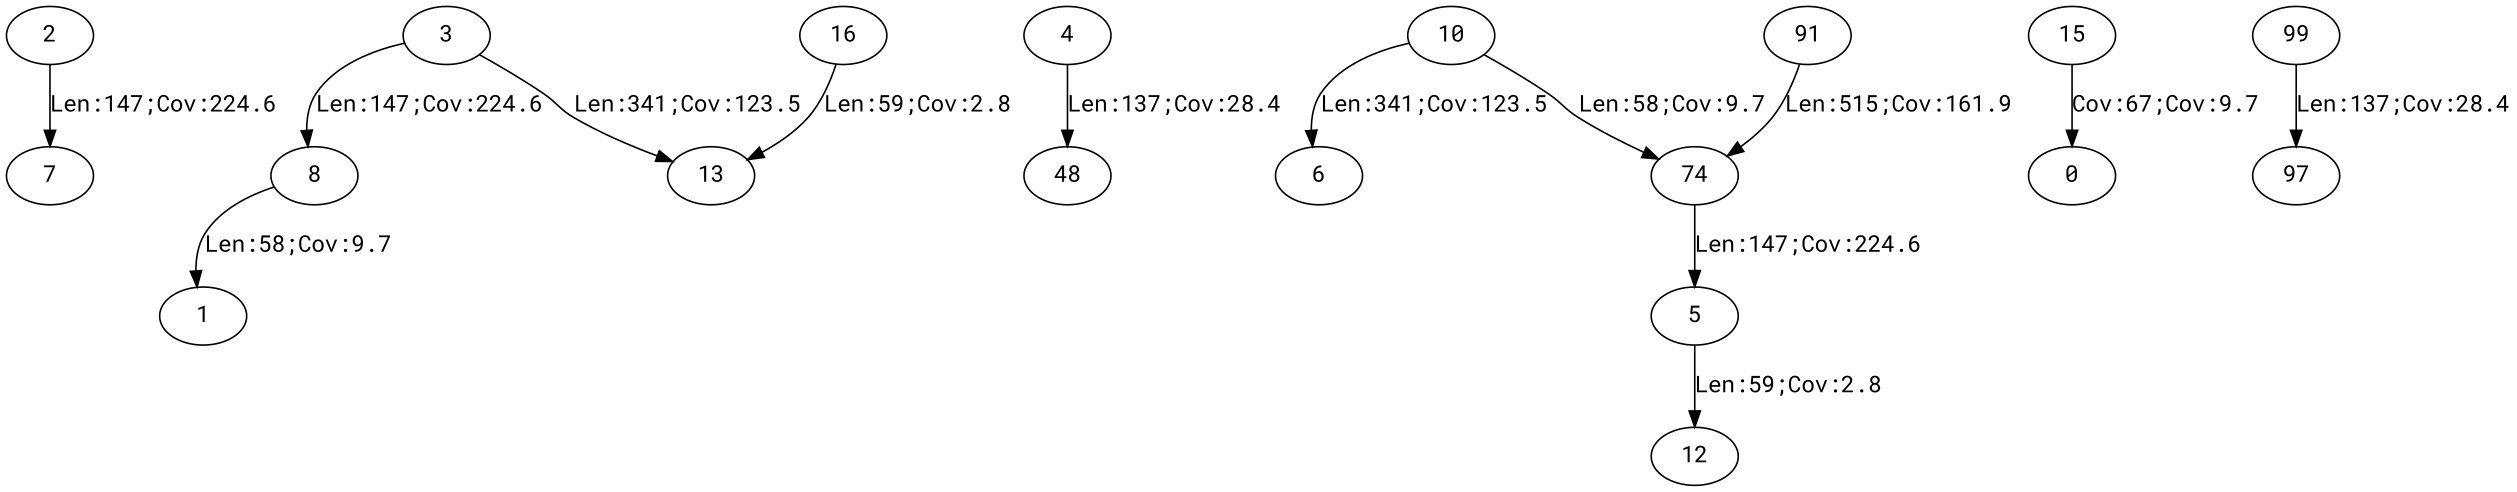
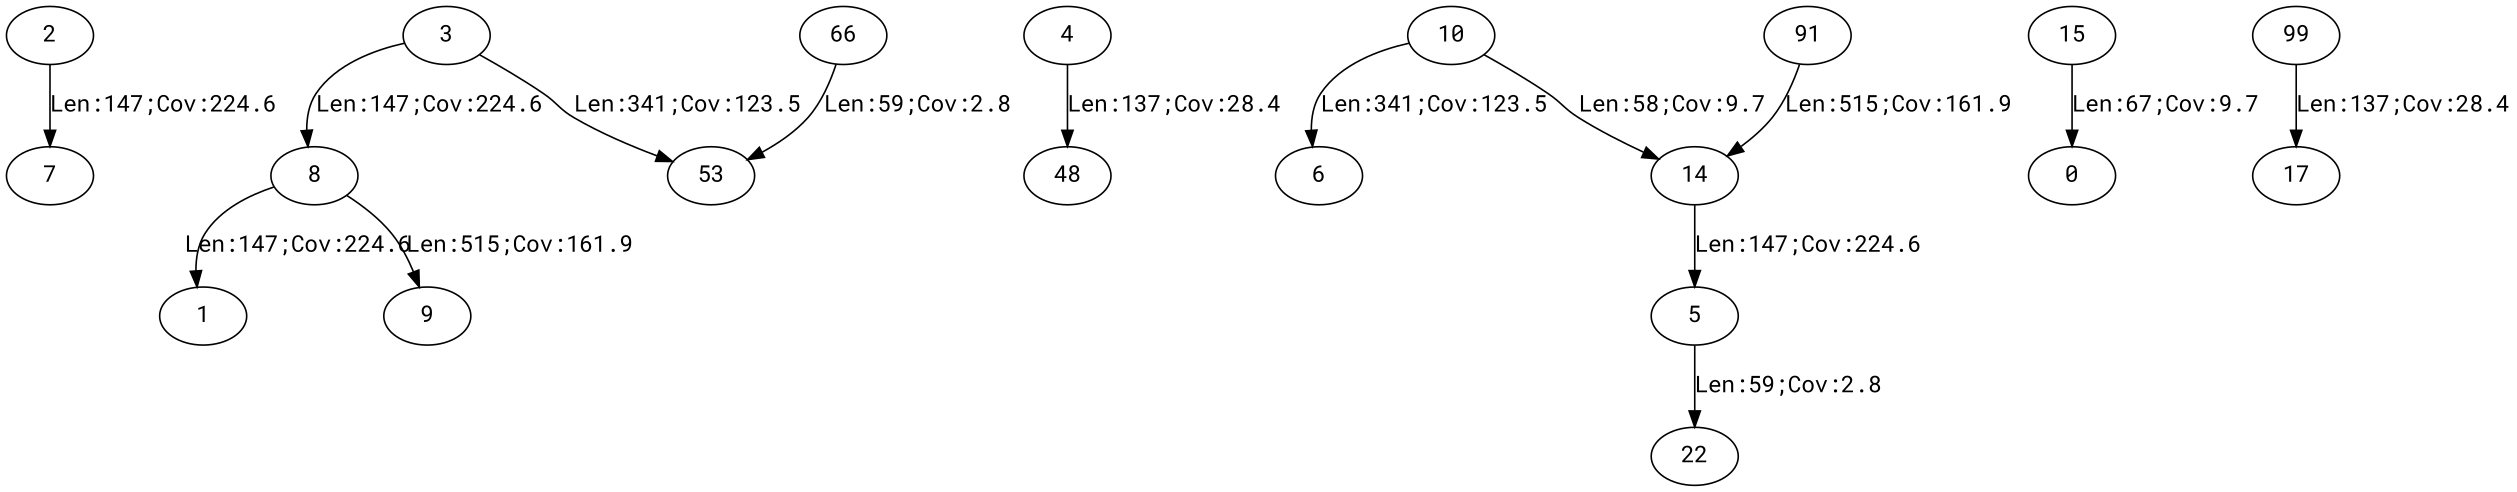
(843, 35) -> (843, 35)
(2166, 106) -> (2166, 106)
(711, 176) -> (711, 176)
(1695, 176) -> (1695, 176)
(2296, 176) -> (2296, 176)
(298, 246) -> (298, 246)
none -> (427, 316)
(1695, 456) -> (1695, 456)
